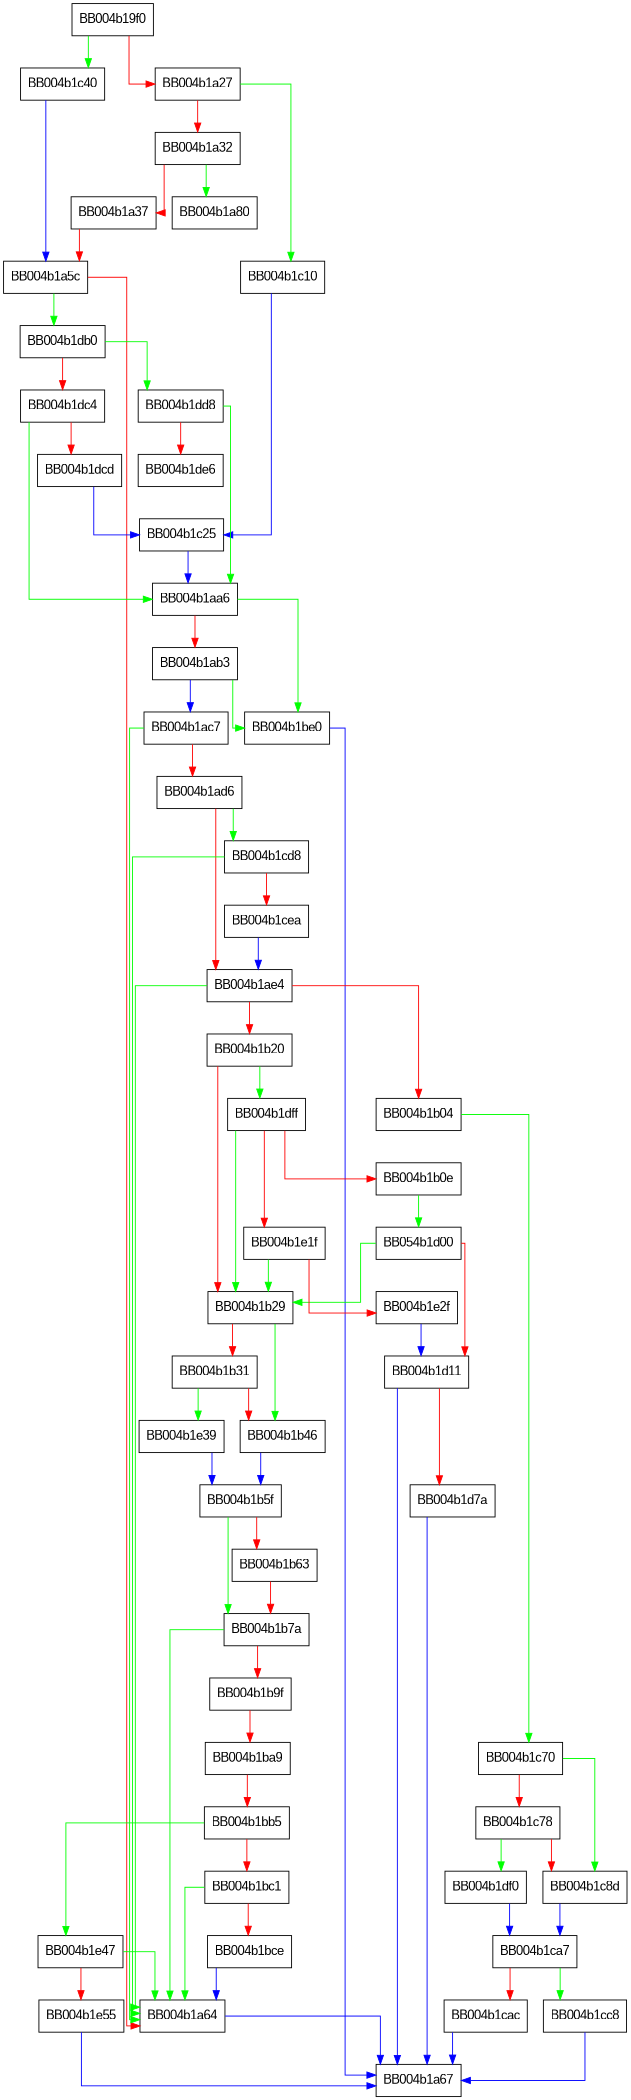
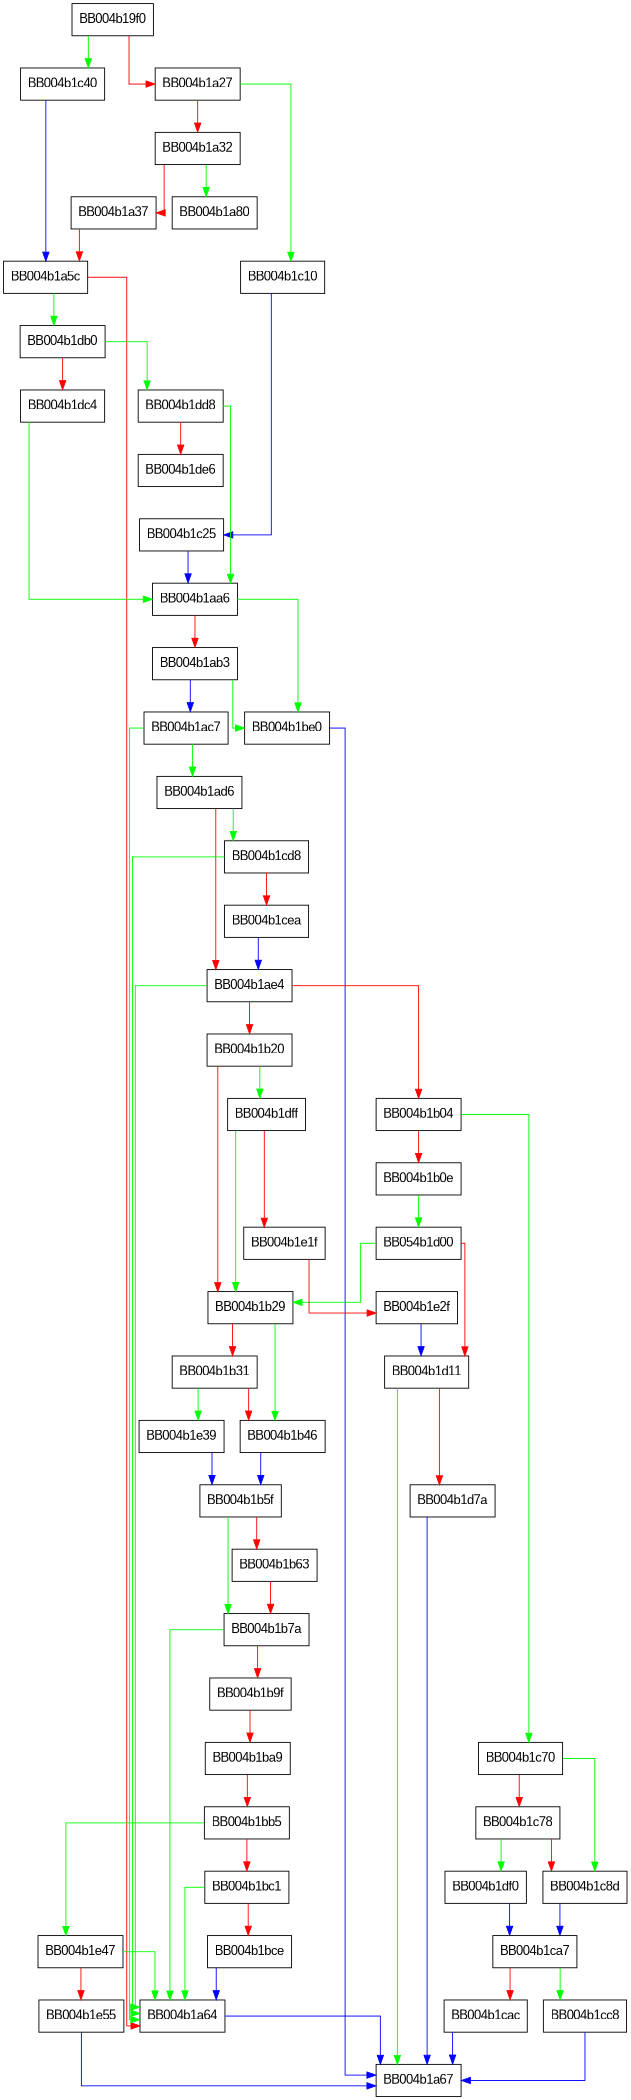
(80, 470) -> none
(193, 756) -> (193, 756)
(302, 1179) -> (419, 1142)
(268, 1271) -> none
(397, 1722) -> (397, 1722)
